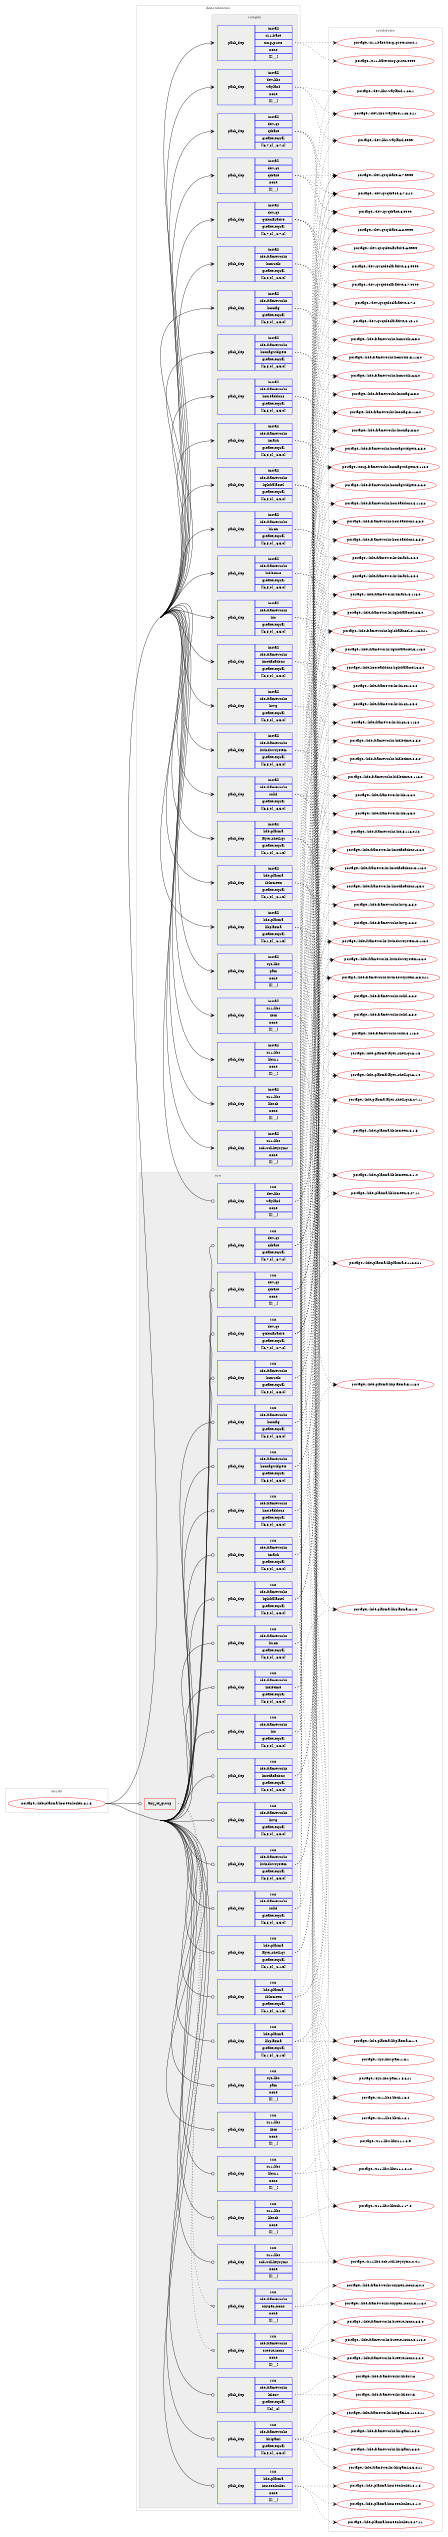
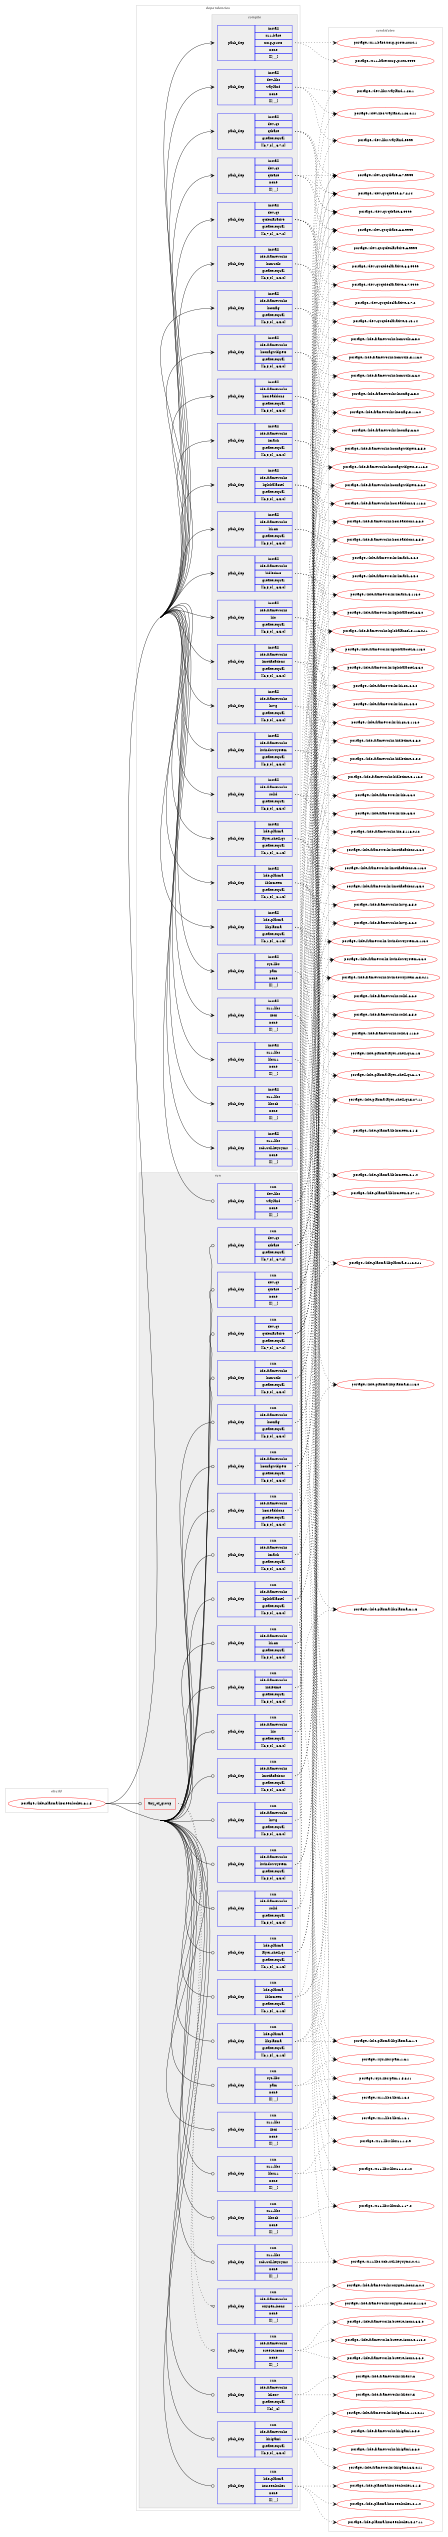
(386, 467) -> (386, 467)
(386, 668) -> (386, 668)
